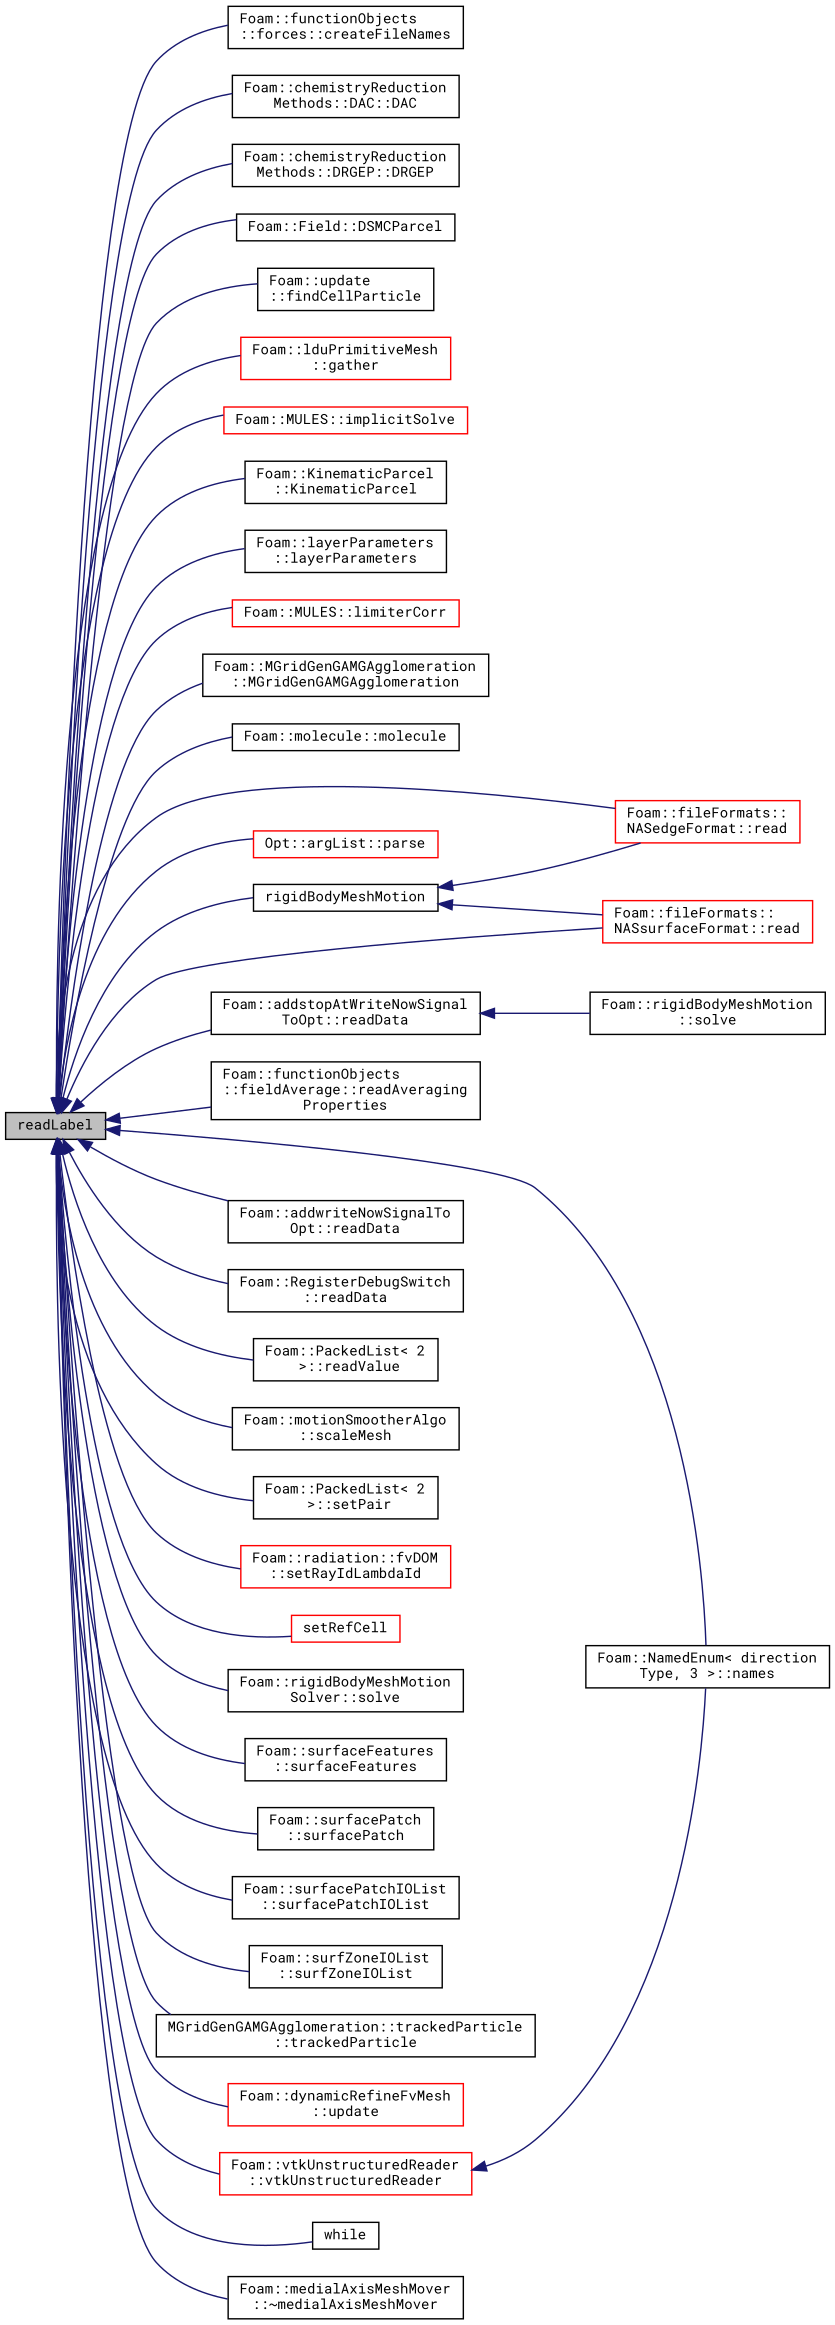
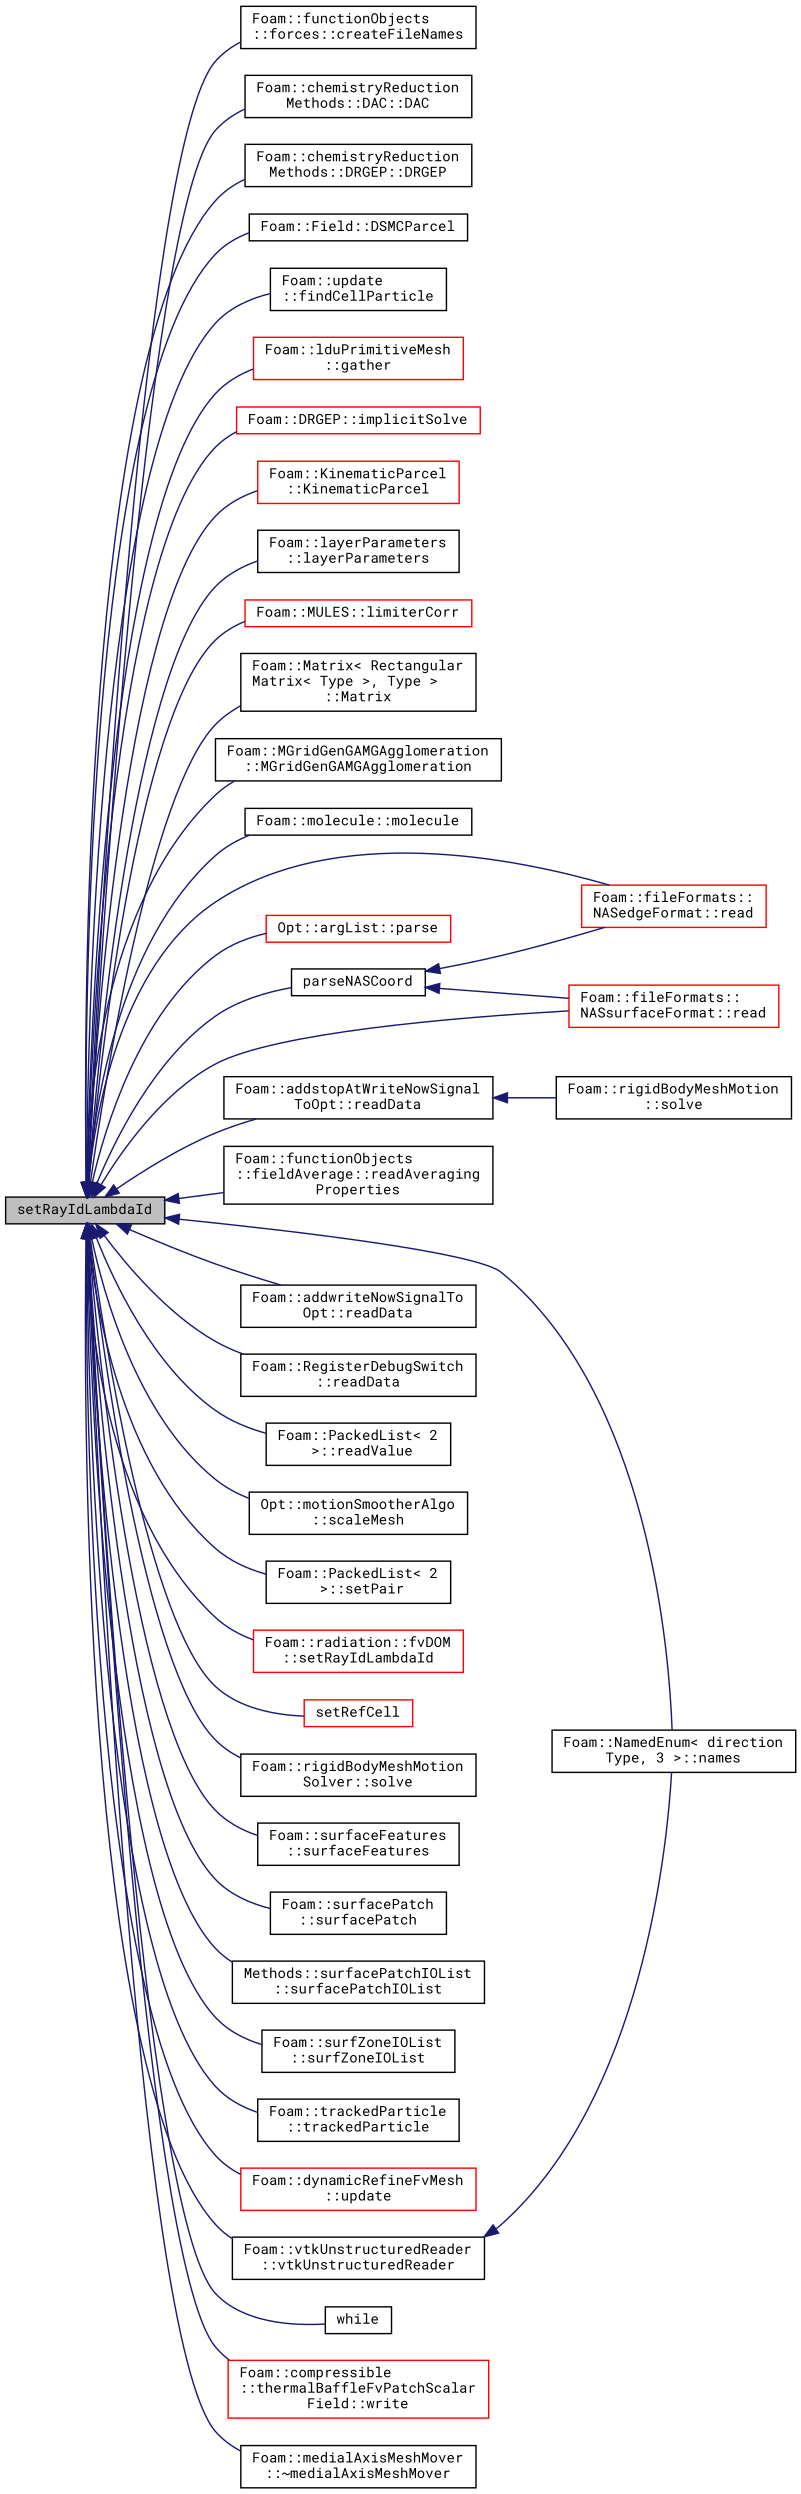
(346, 420) -> (358, 420)
(346, 482) -> (358, 482)
none -> (358, 682)
(346, 898) -> (358, 982)
(56, 1126) -> (85, 1210)
(346, 1429) -> (358, 1513)
(346, 1898) -> (358, 1982)
(346, 2036) -> (358, 2120)
(346, 2174) -> (358, 2258)
none -> (358, 2389)
